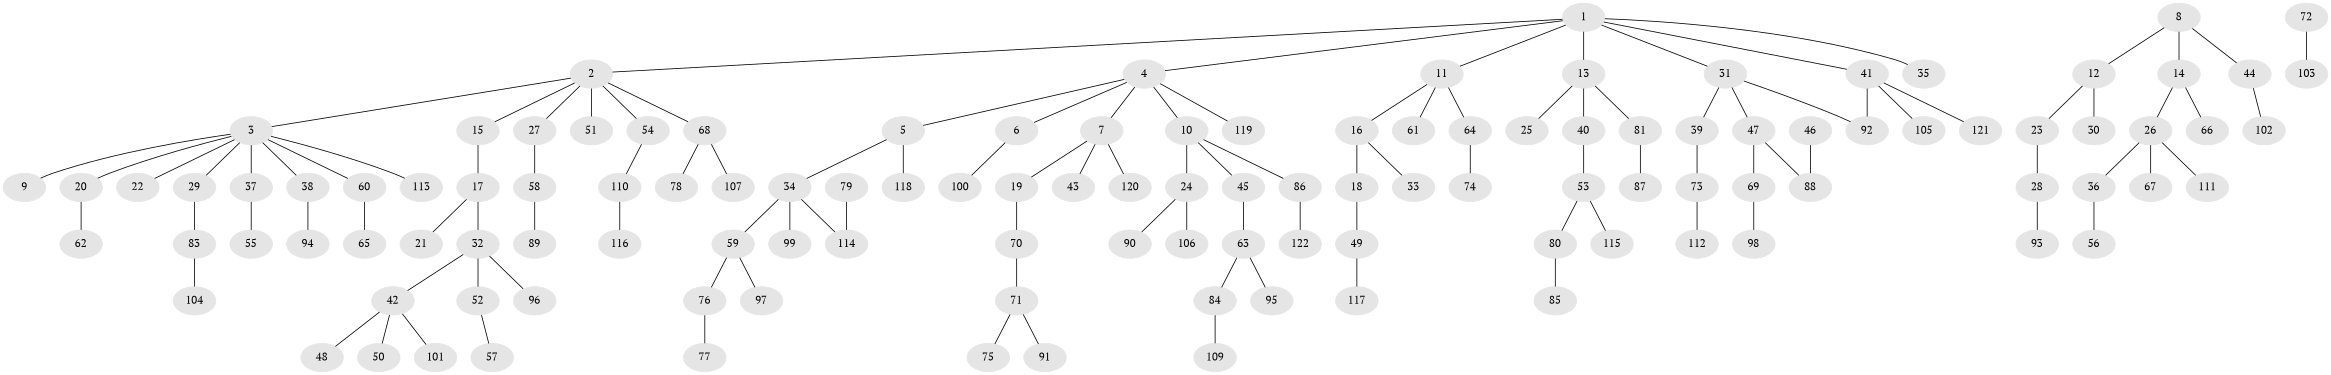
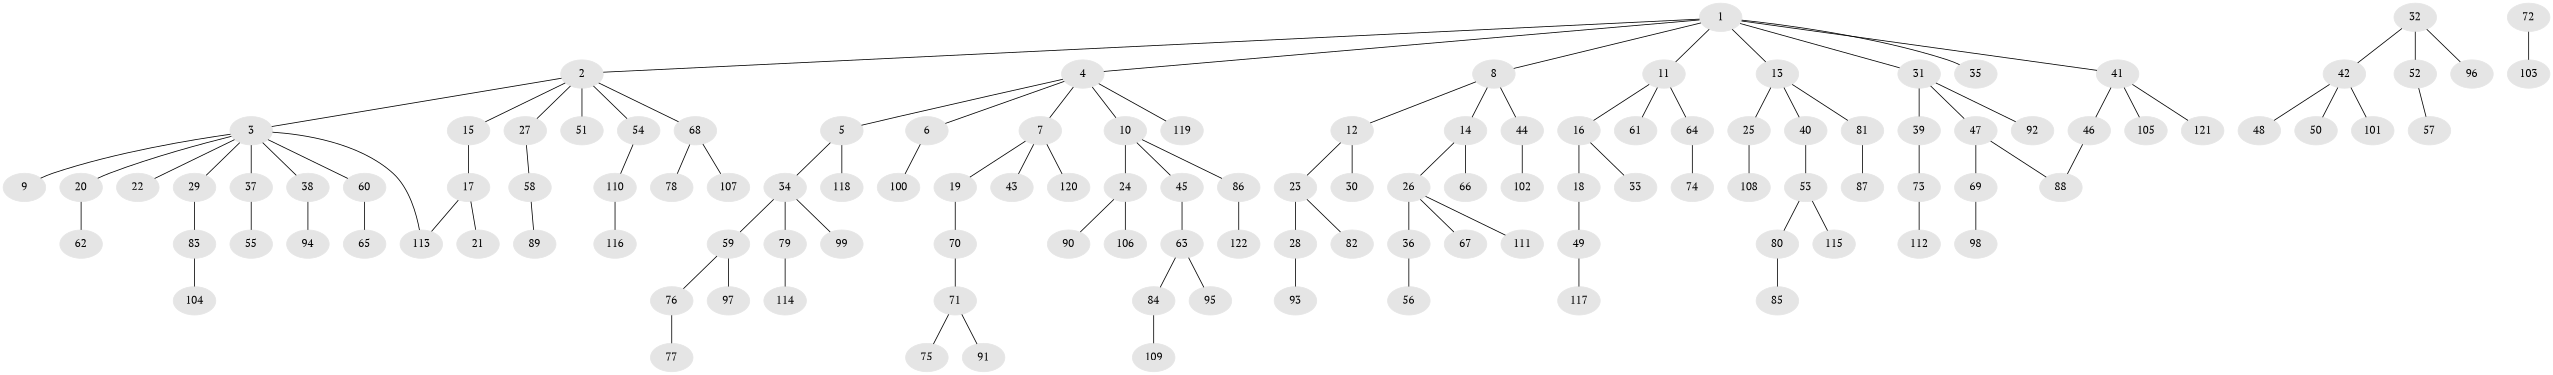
none -> (1607, 46)
(1867, 102) -> (2103, 102)
none -> (1749, 187)
(478, 216) -> (445, 216)
(818, 216) -> (785, 216)
none -> (1352, 244)
